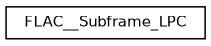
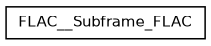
(106, 23) -> (106, 23)
